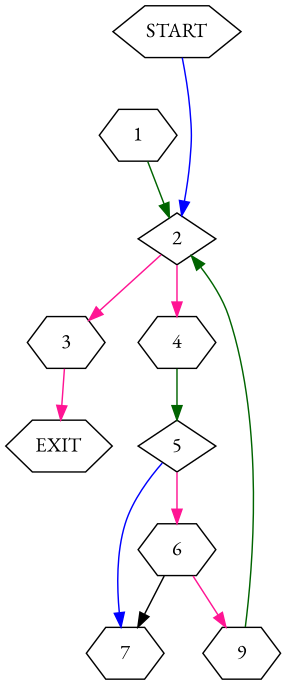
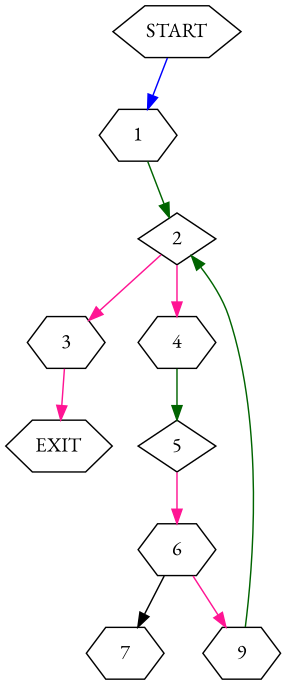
(191, 129) -> (160, 77)
(123, 532) -> none
